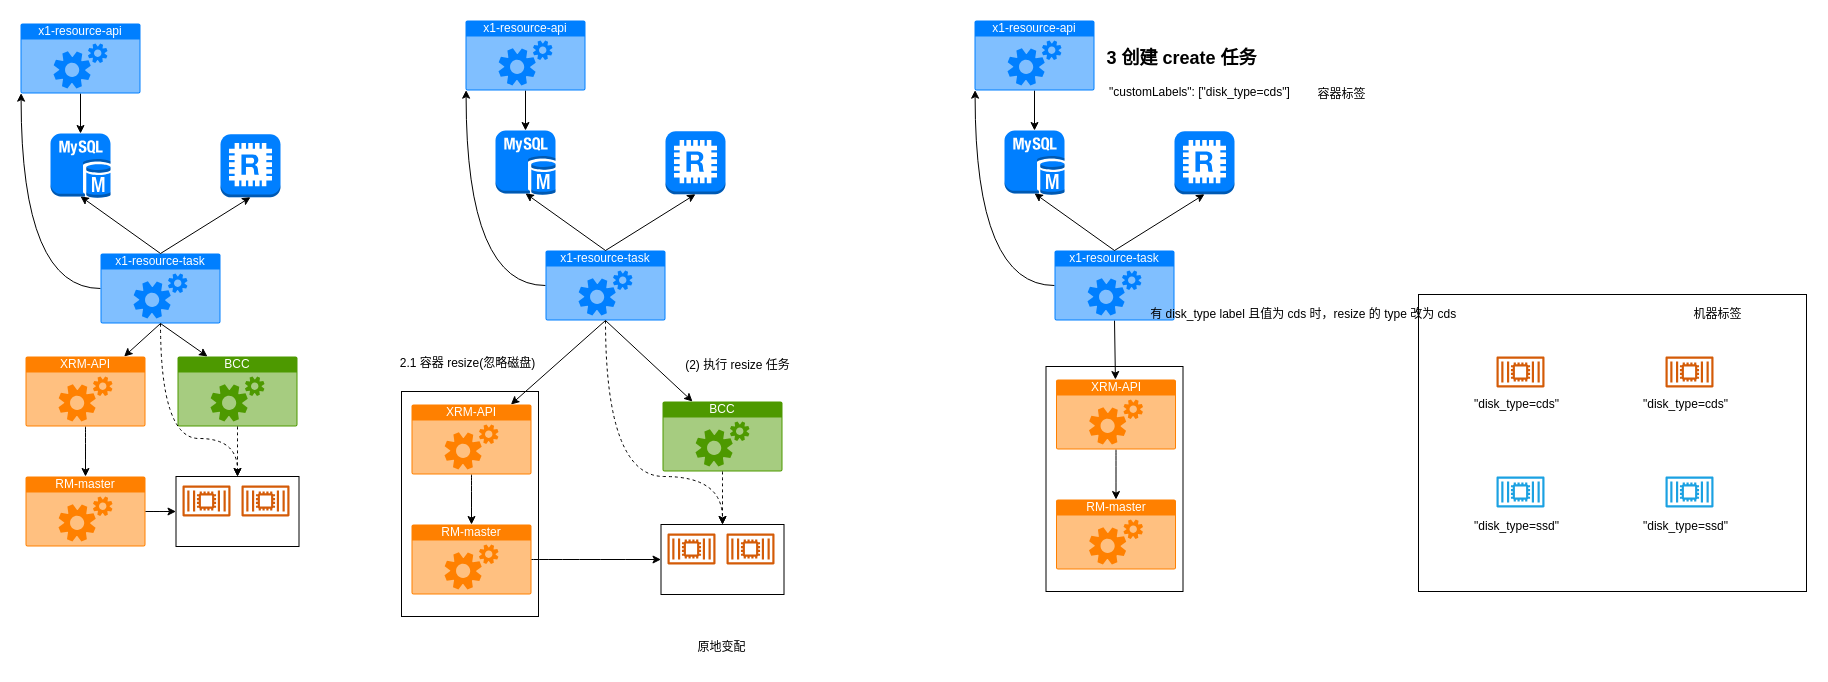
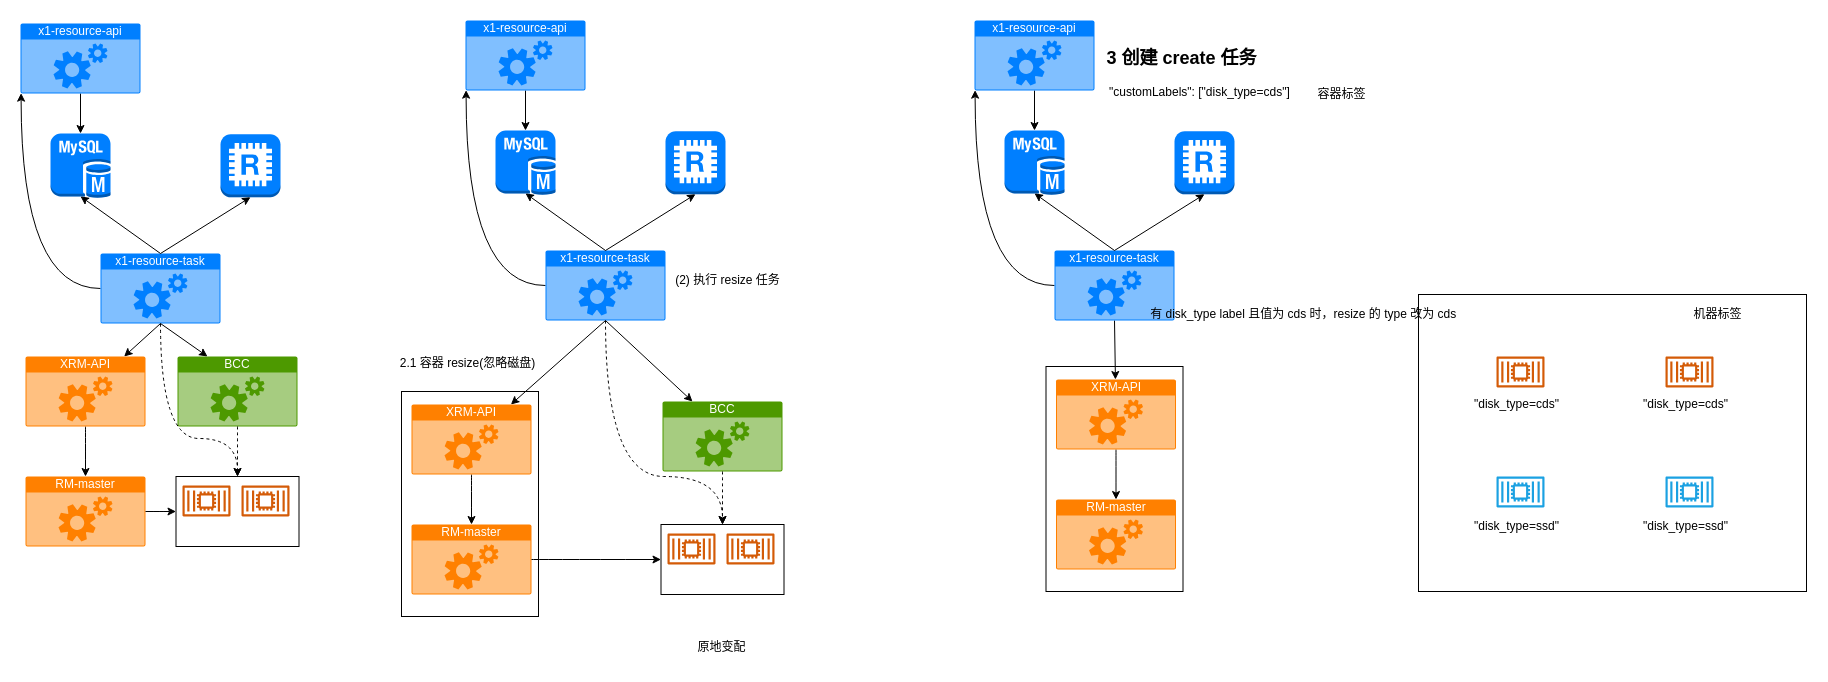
(737, 366) -> (727, 281)
